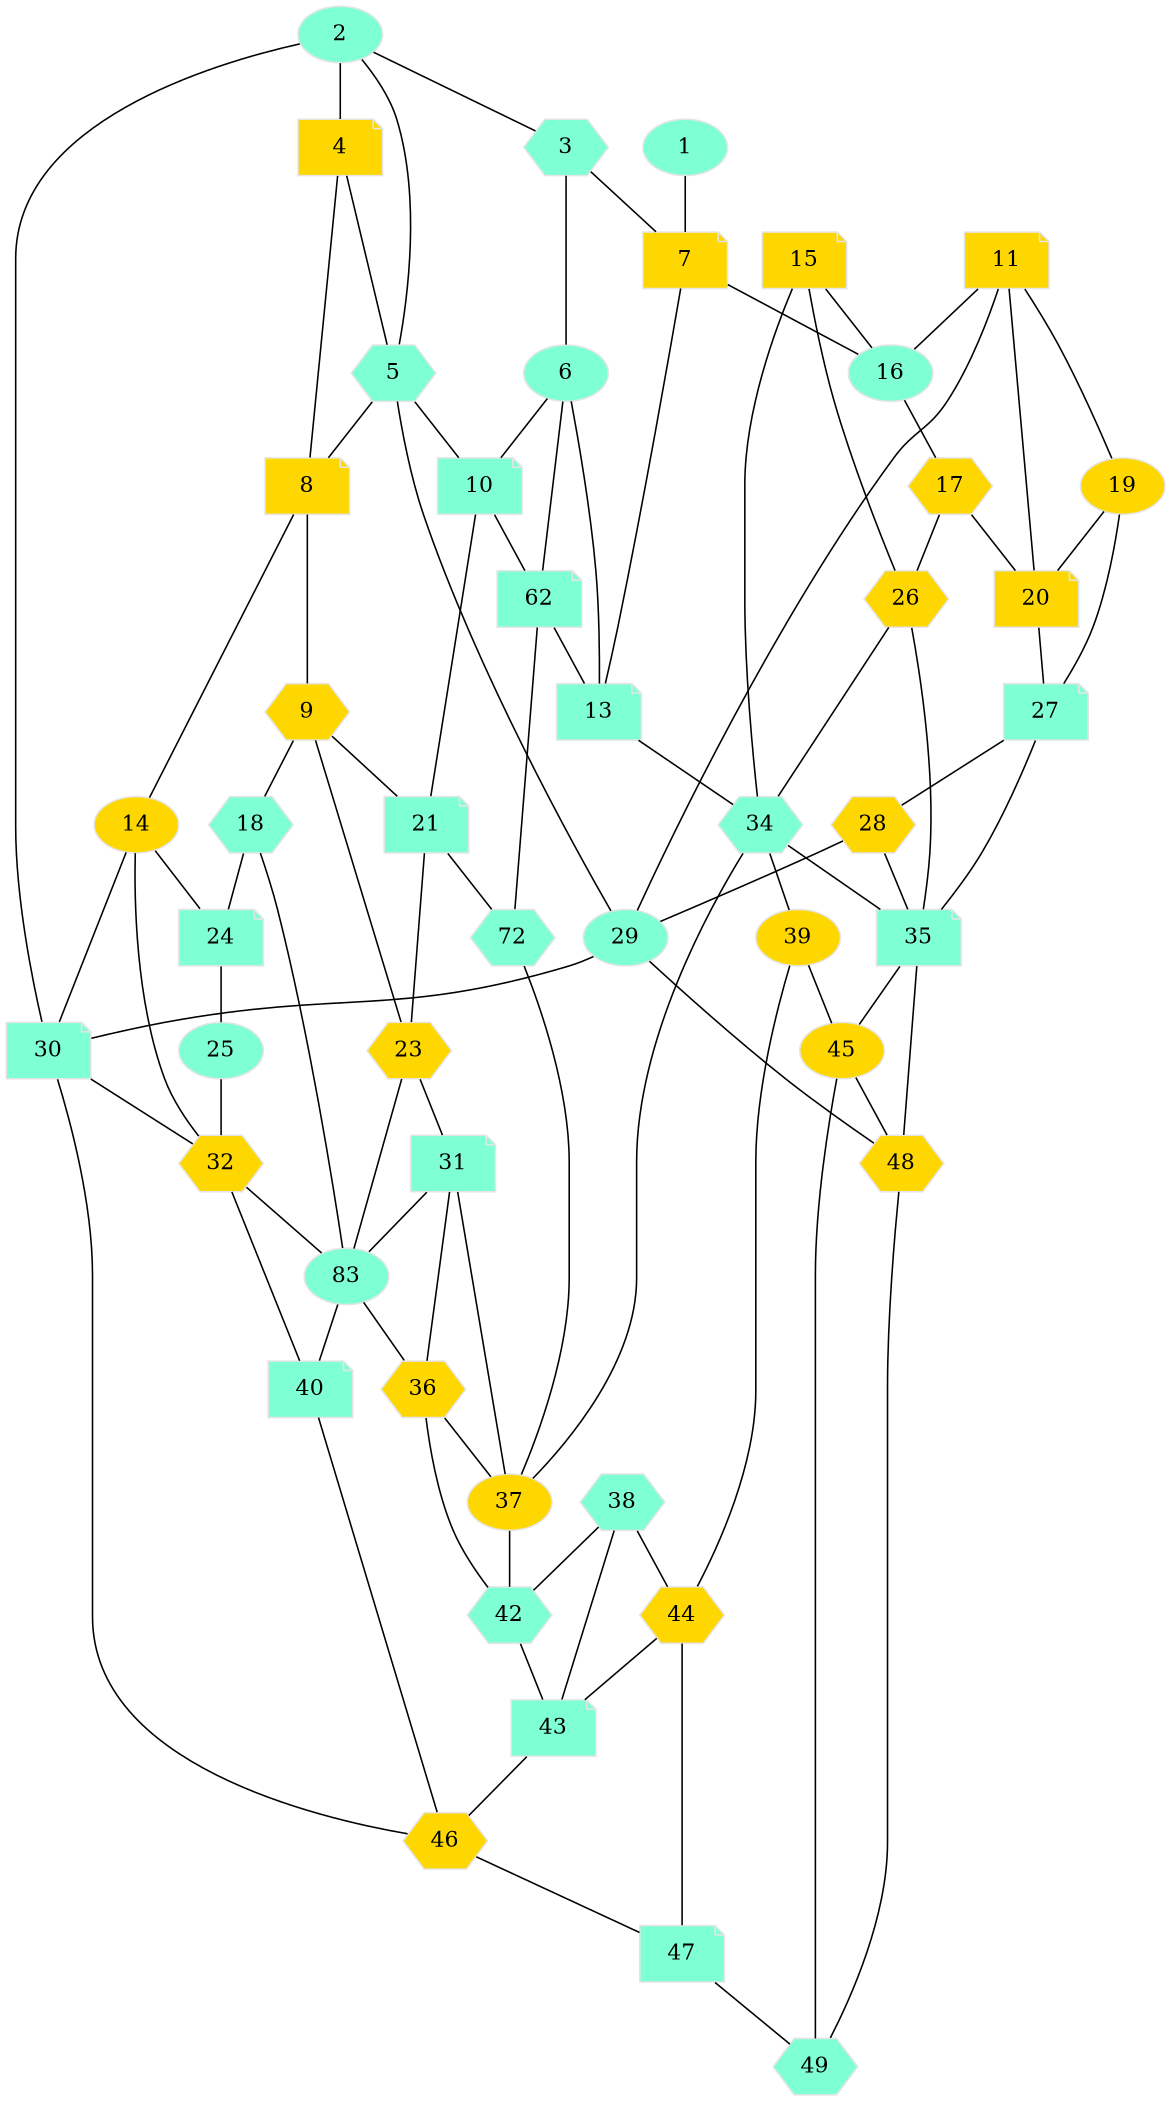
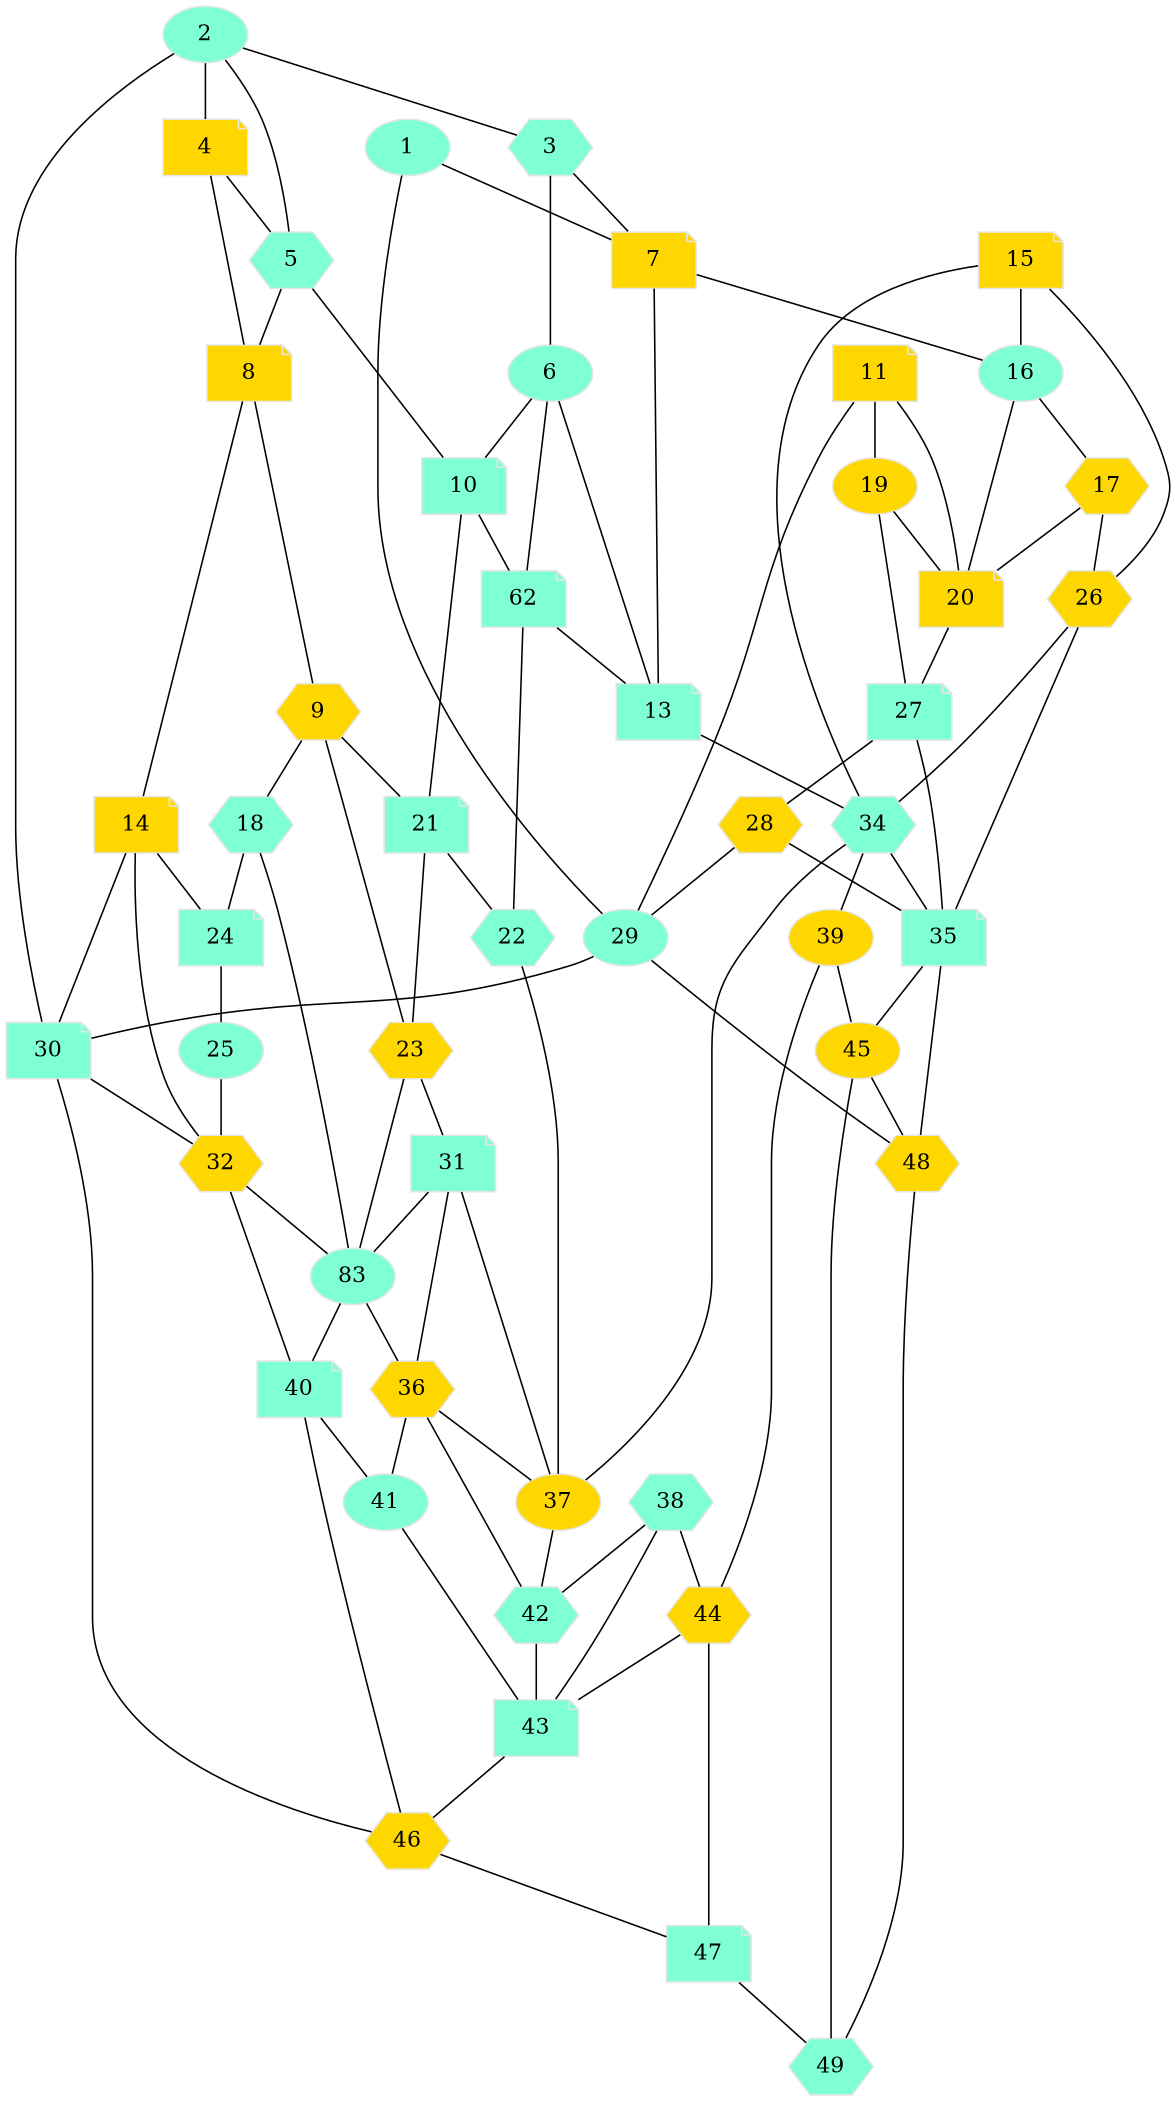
(946, 319) -> (991, 486)
(484, 664) -> (391, 576)
(136, 825) -> (136, 825)
(513, 938) -> (513, 938)
none -> (386, 1502)
